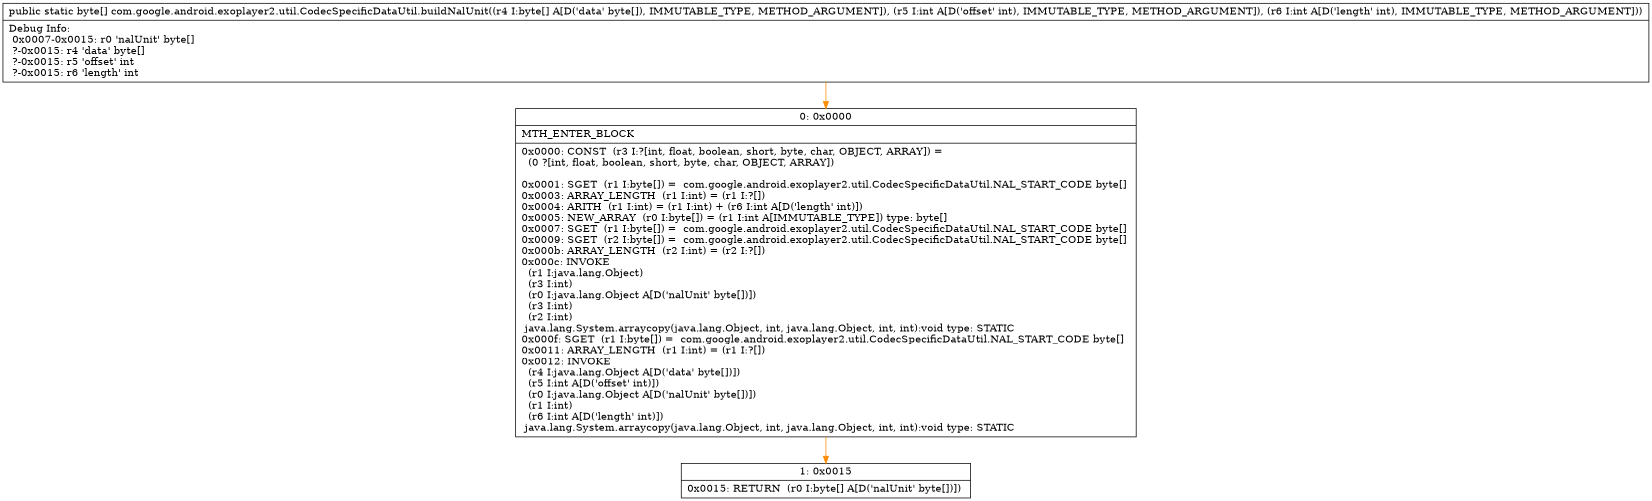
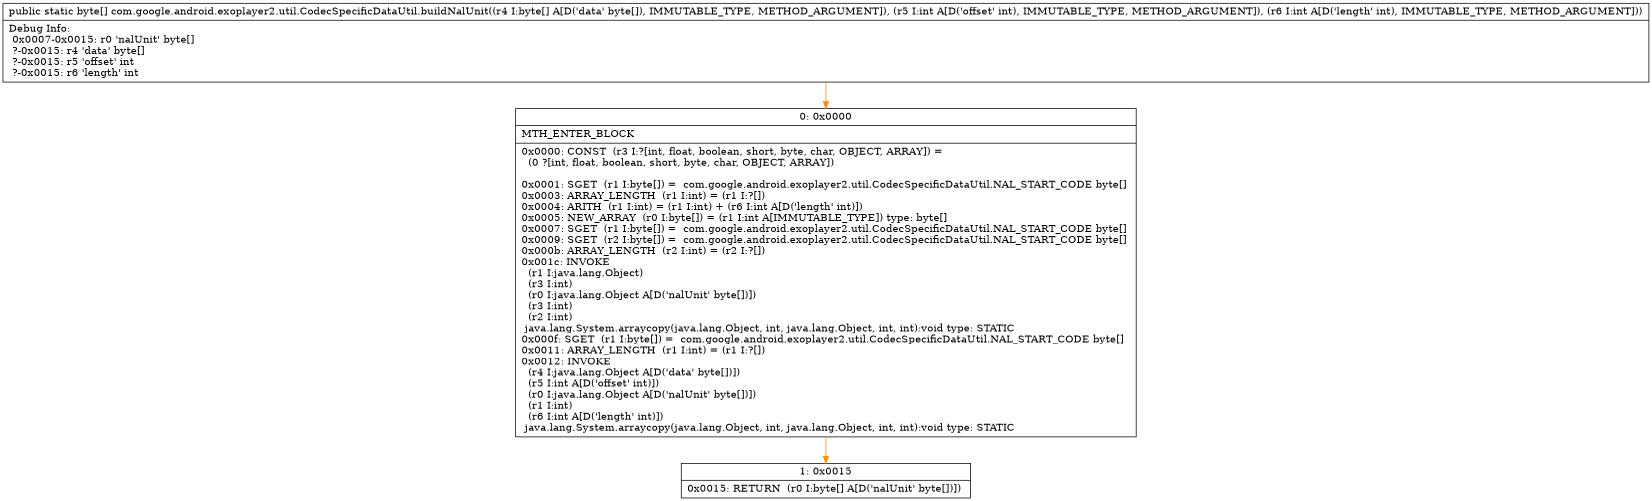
(569, 262) -> (569, 262)
